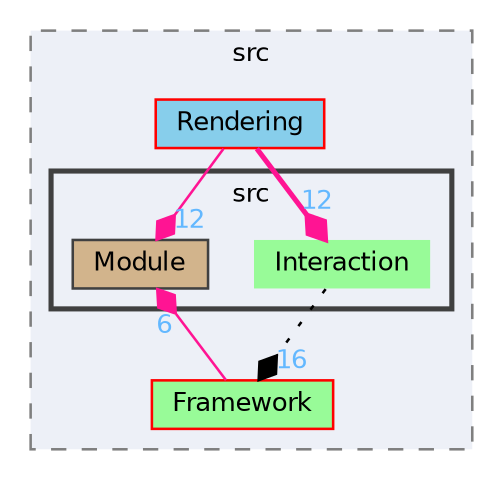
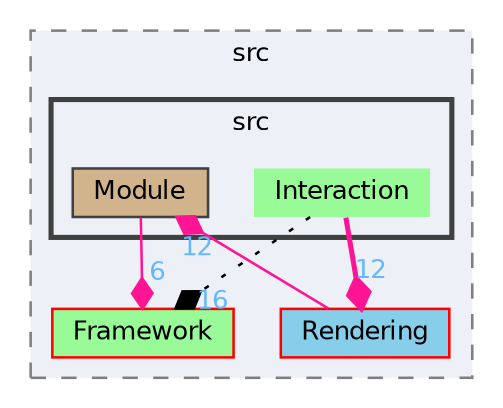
(286, 187) -> (352, 254)
(201, 347) -> (142, 254)
